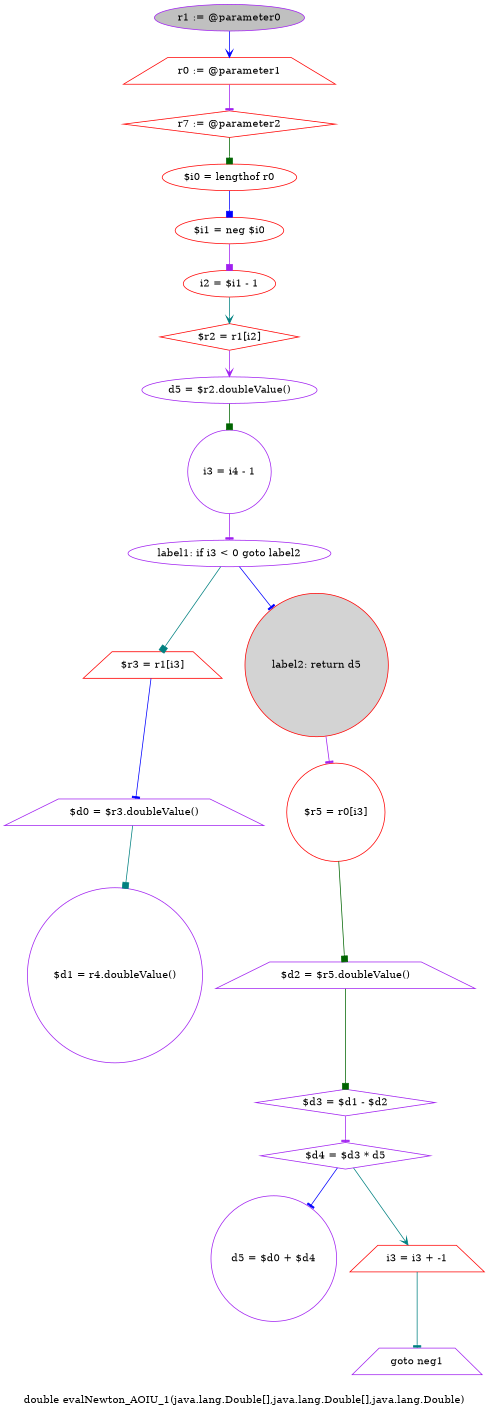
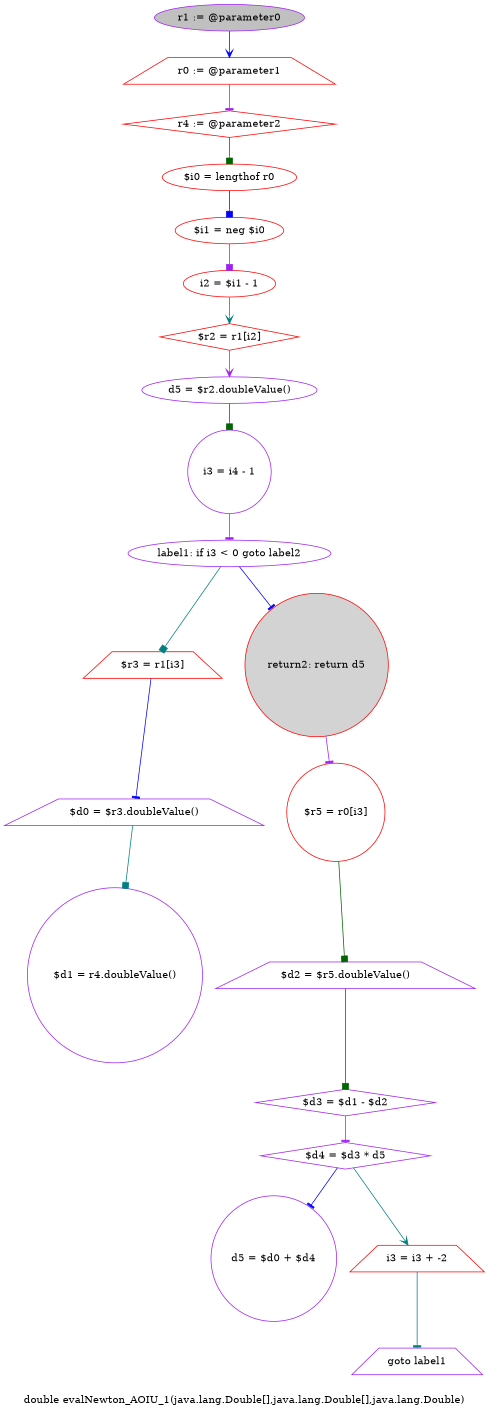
(229, 124) -> (229, 124)
(317, 665) -> (317, 665)
(417, 1259) -> (417, 1259)
(417, 1361) -> (417, 1361)
